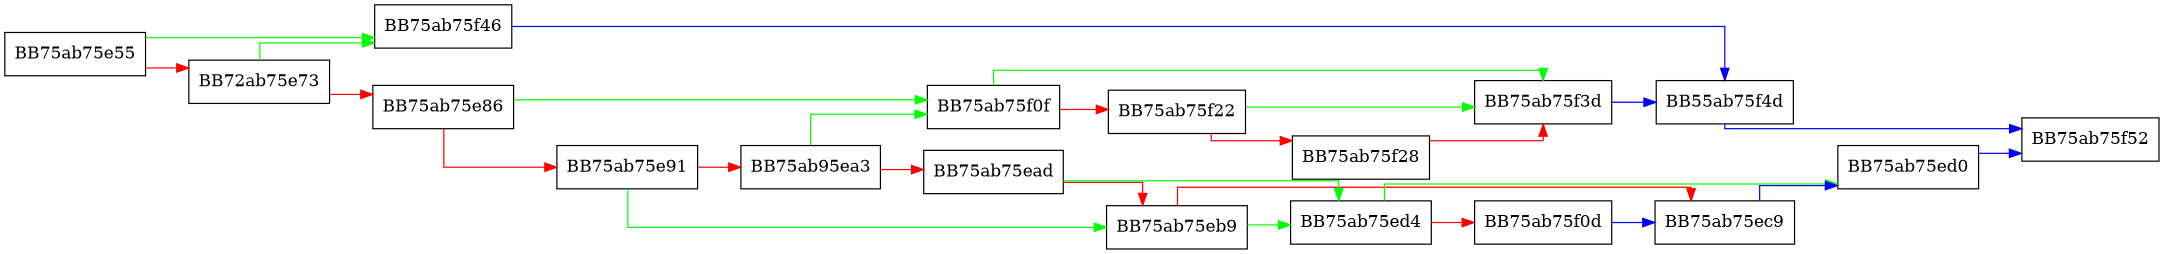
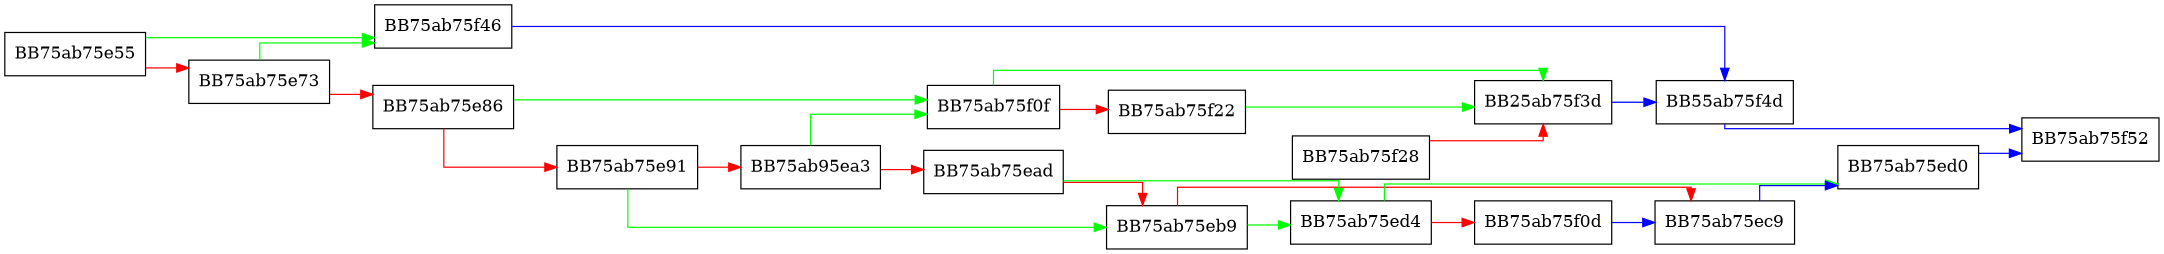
(259, 82) -> (259, 82)
(1543, 102) -> (1543, 102)
(1242, 141) -> none
